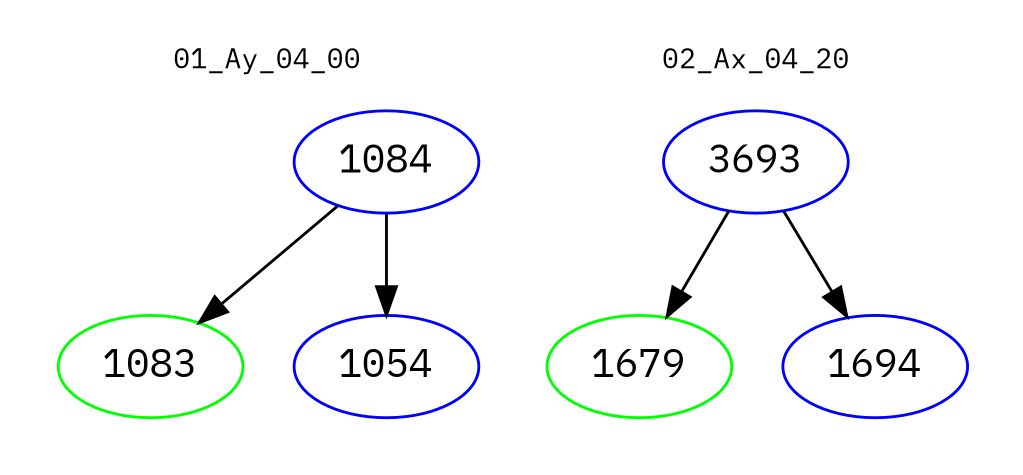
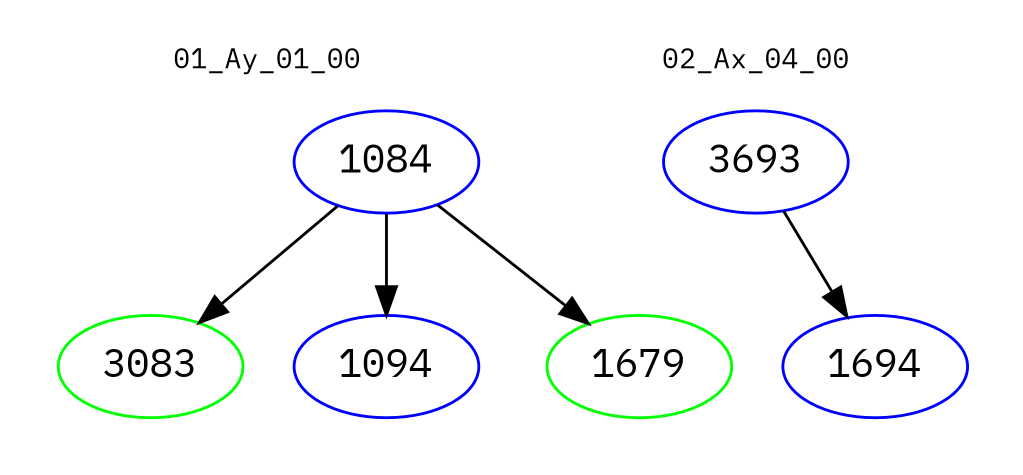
(269, 61) -> (269, 61)
(757, 61) -> (757, 61)
(705, 251) -> (486, 243)
(151, 367) -> (151, 367)
(386, 367) -> (386, 367)
